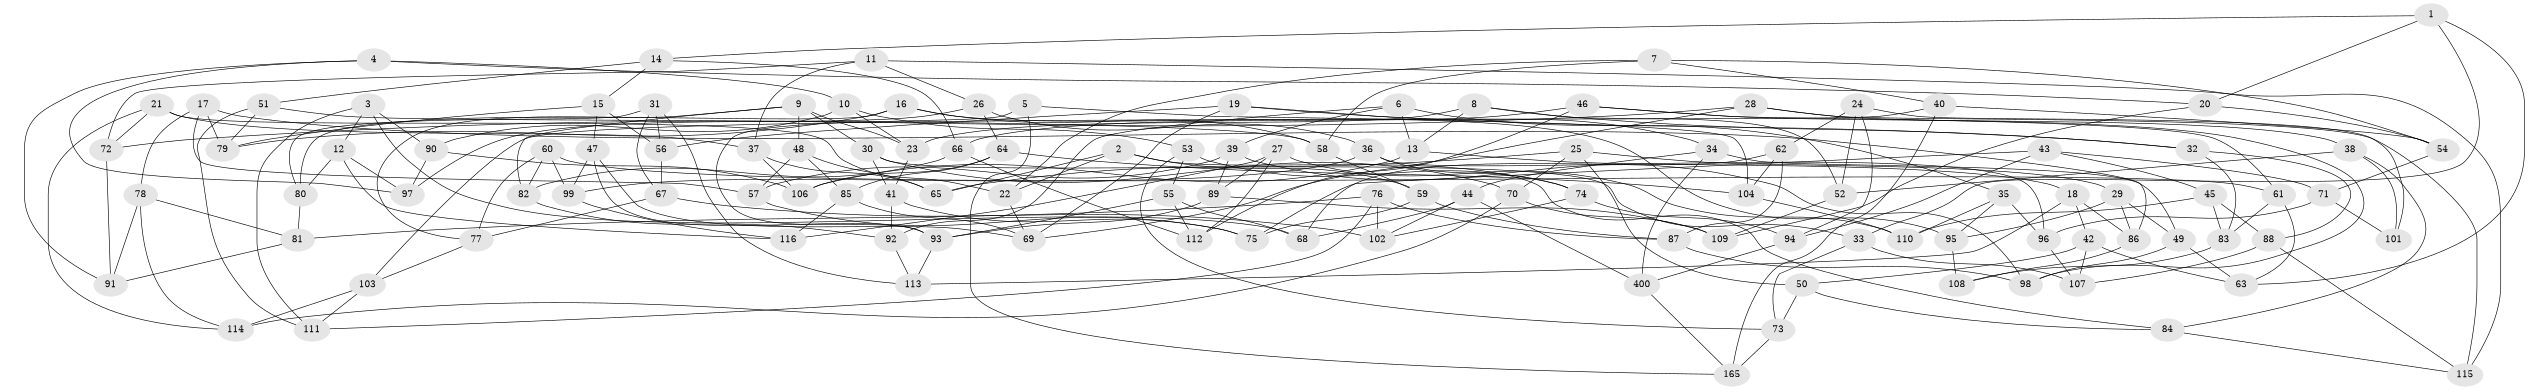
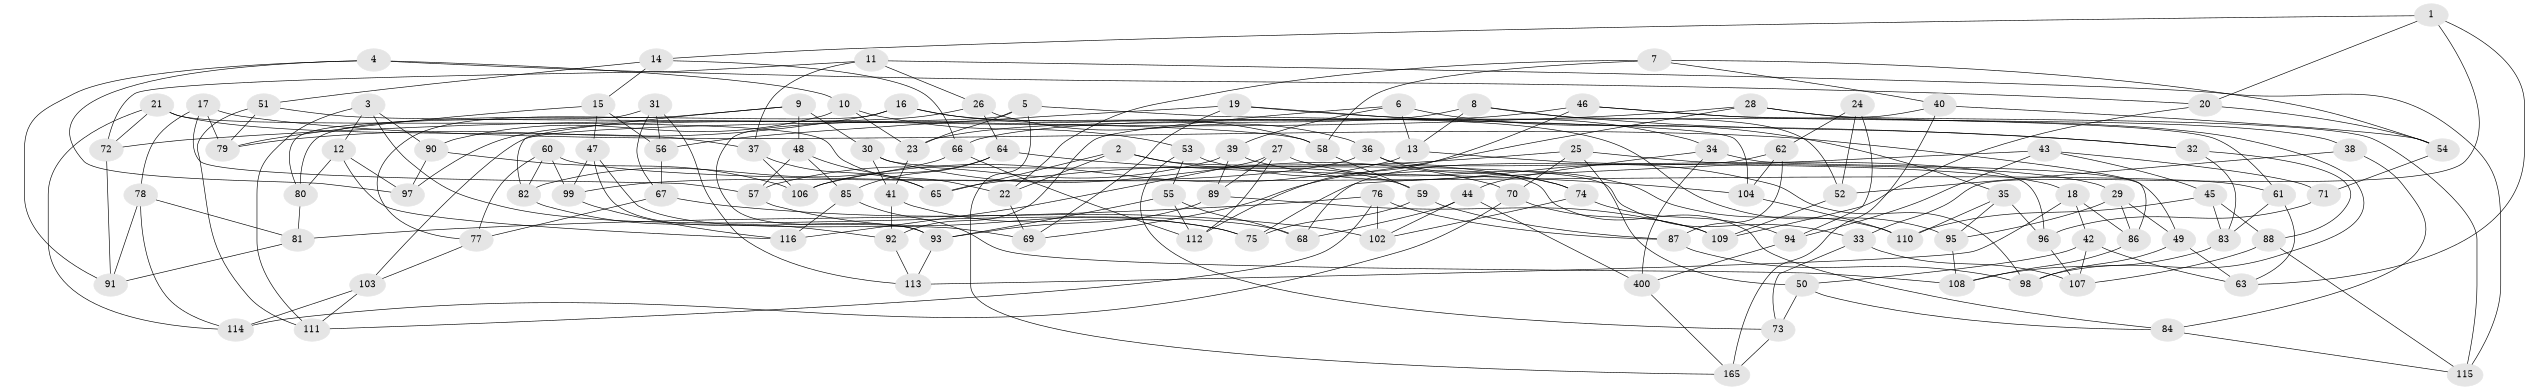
(871, 132) -> (956, 131)
(937, 218) -> (1395, 268)
(2394, 240) -> none
